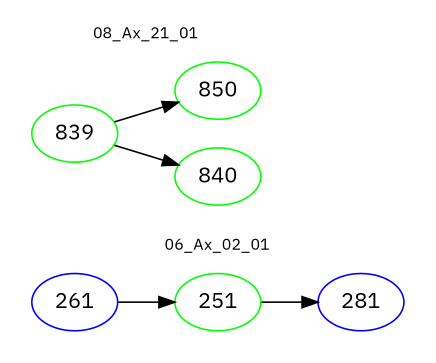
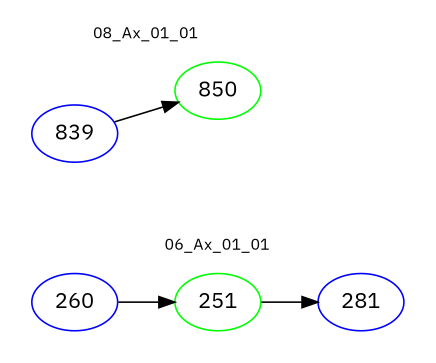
(146, 34) -> (146, 34)
(75, 134) -> (75, 134)
(218, 177) -> none
(218, 246) -> (218, 246)
(75, 302) -> (75, 302)
